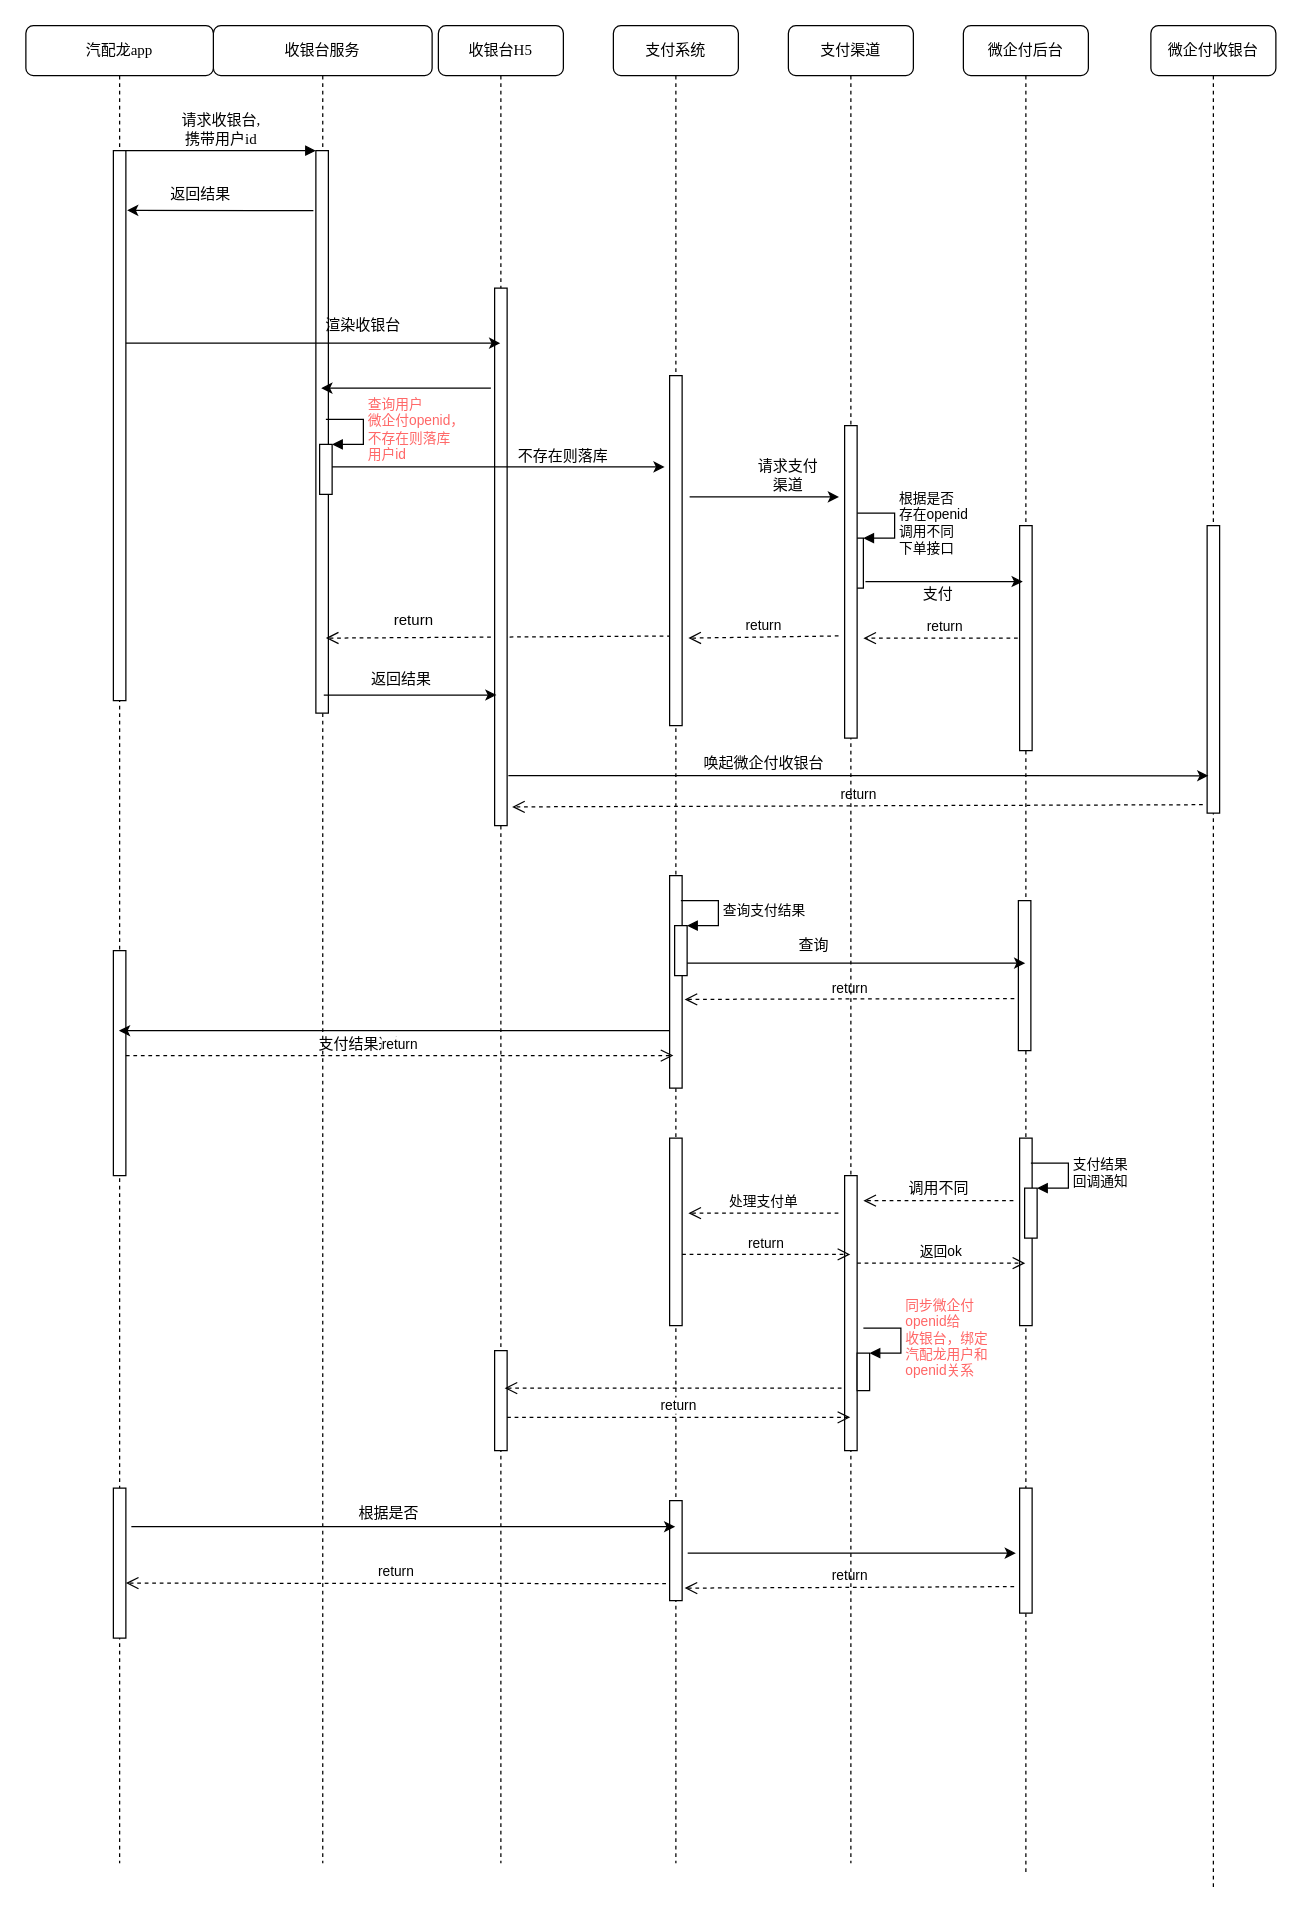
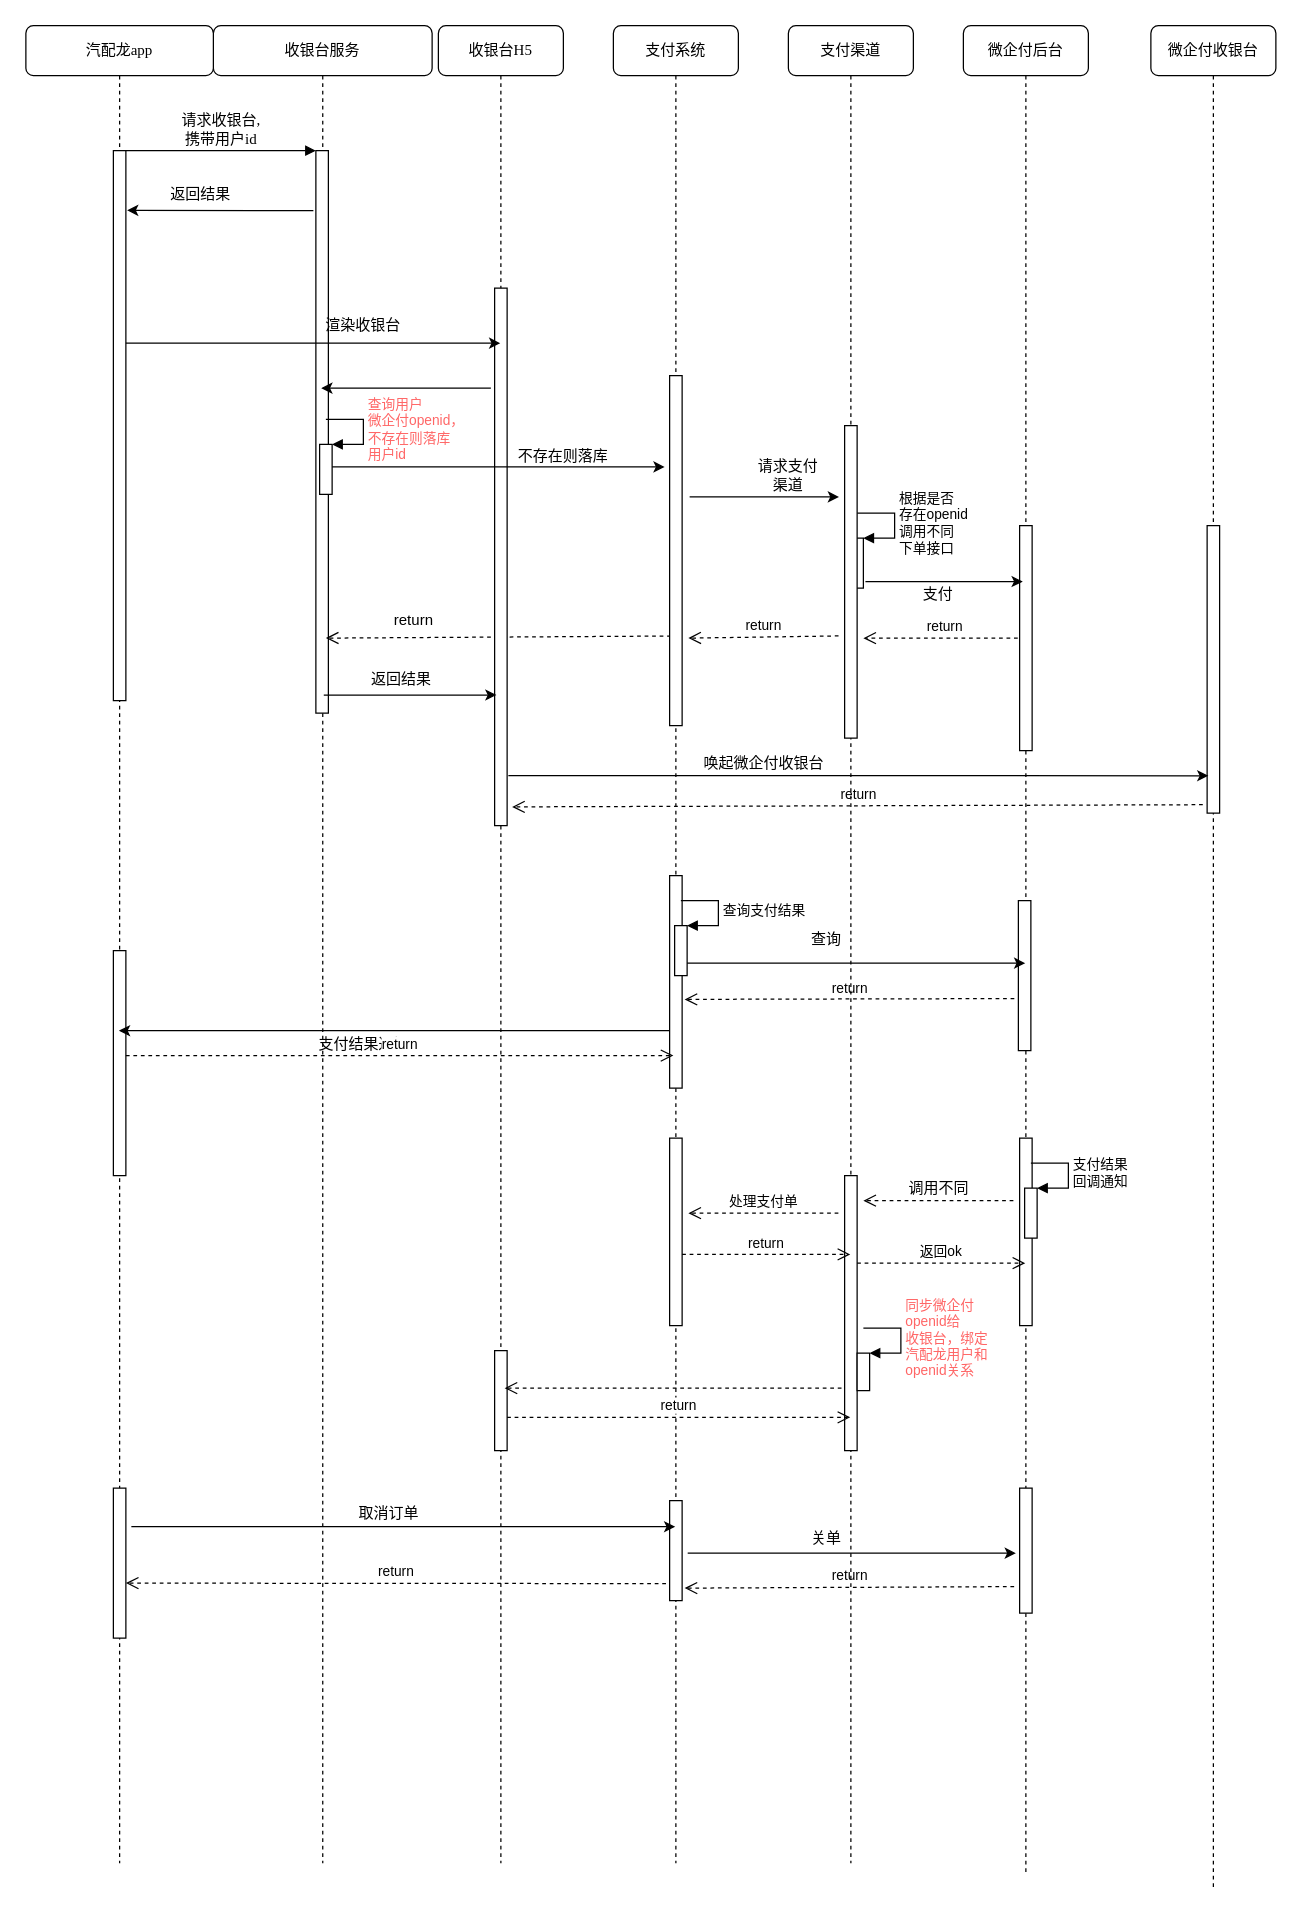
(813, 946) -> (826, 939)
(389, 1513) -> (389, 1513)
none -> (826, 1538)
